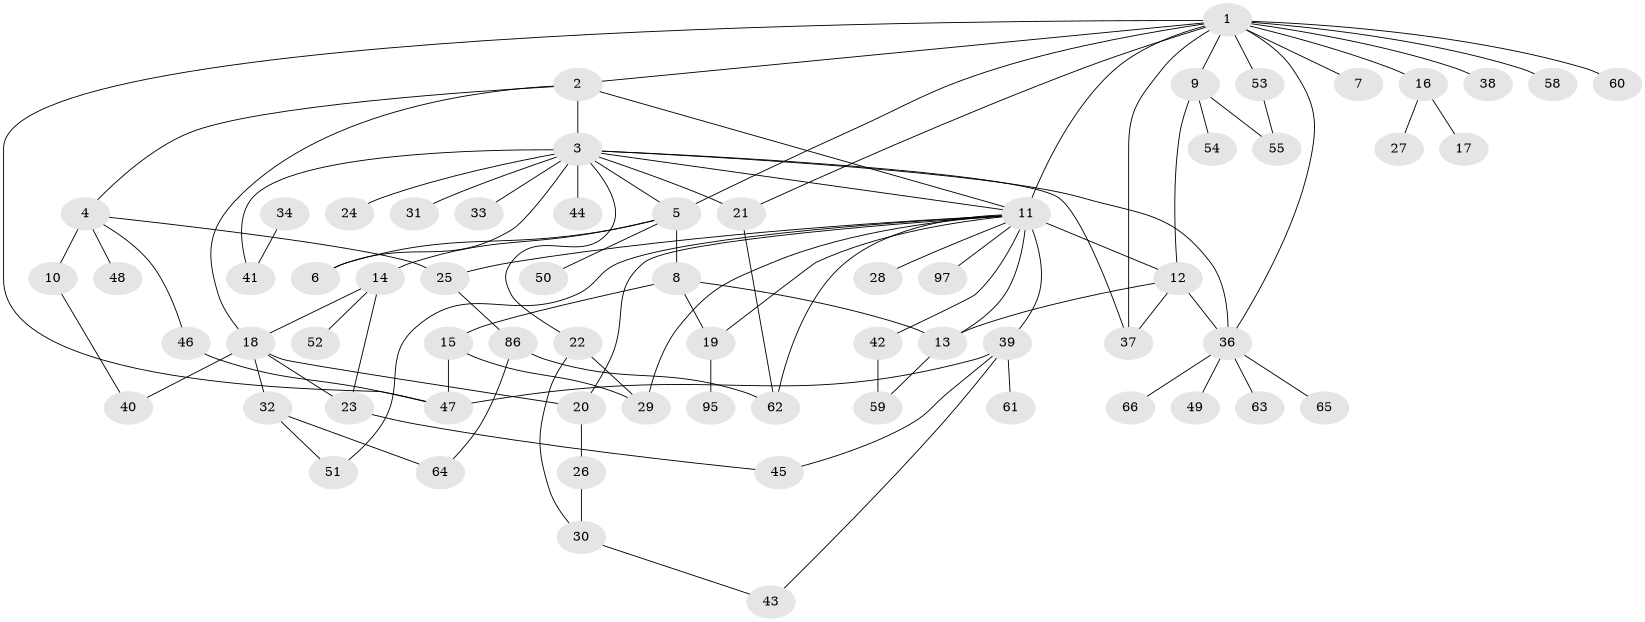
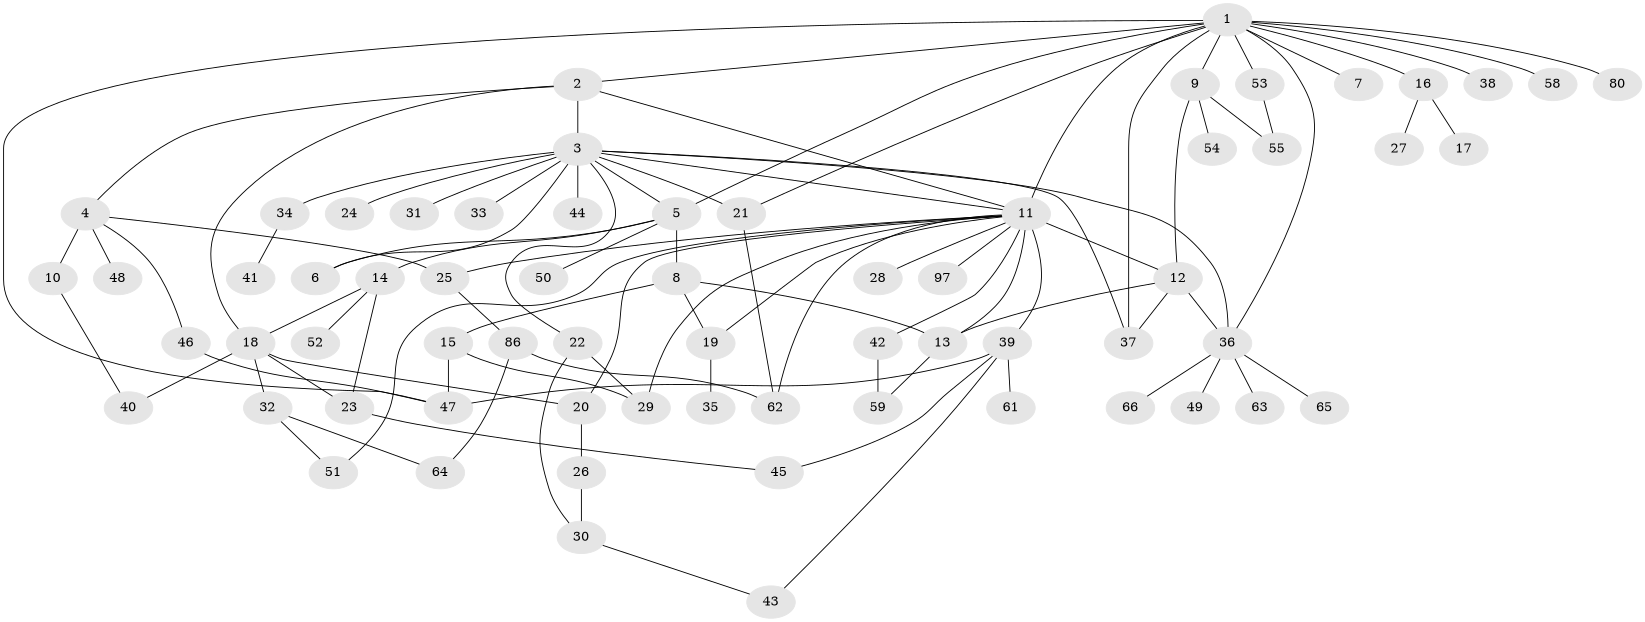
(1618, 84) -> (1618, 84)
(365, 160) -> (427, 171)
(711, 408) -> (711, 408)
